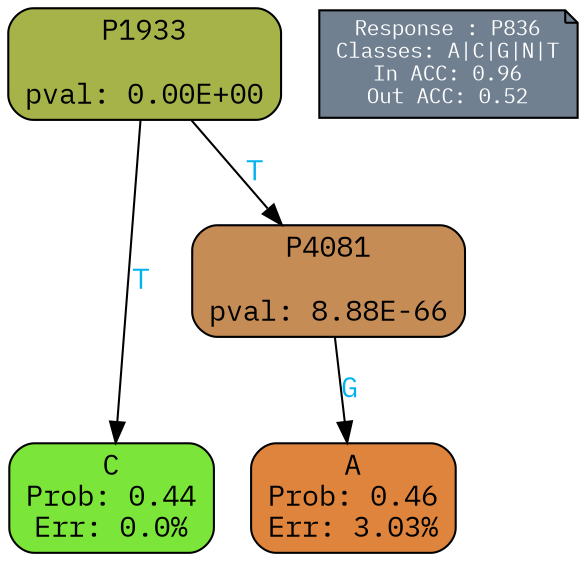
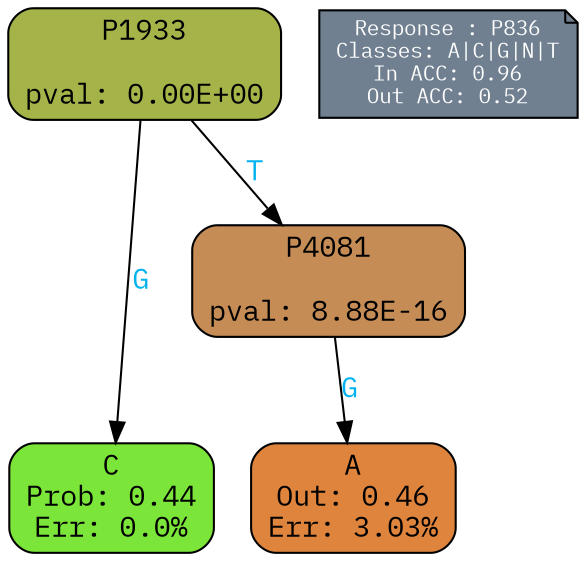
(142, 281) -> (142, 281)
(329, 281) -> (329, 281)
(353, 498) -> (353, 498)
